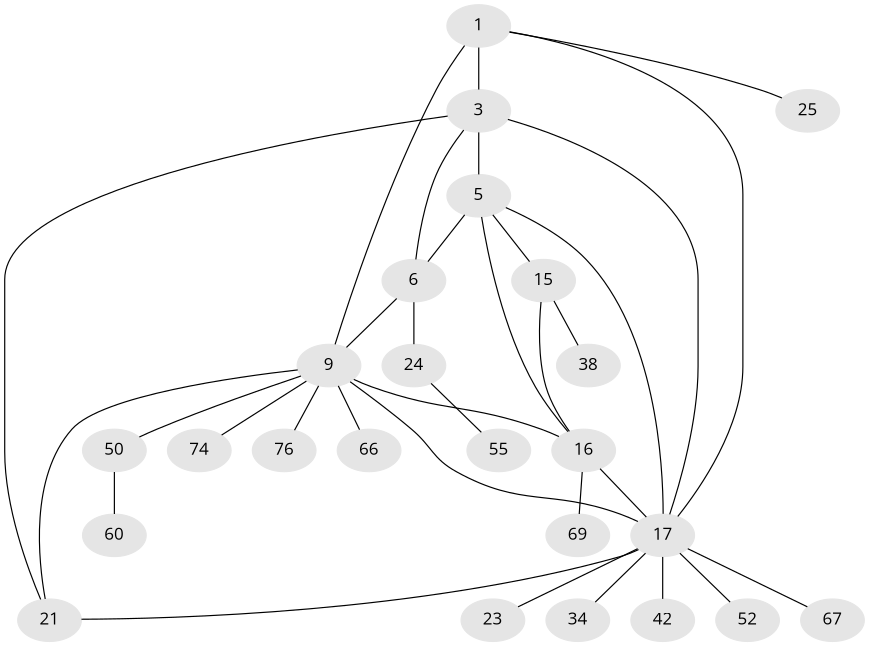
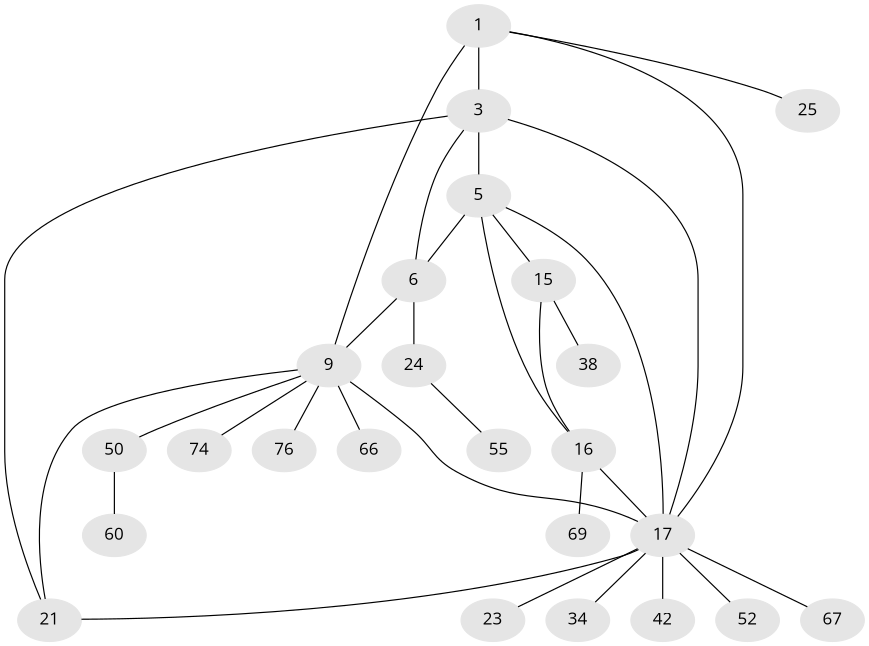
(441, 405) -> none
